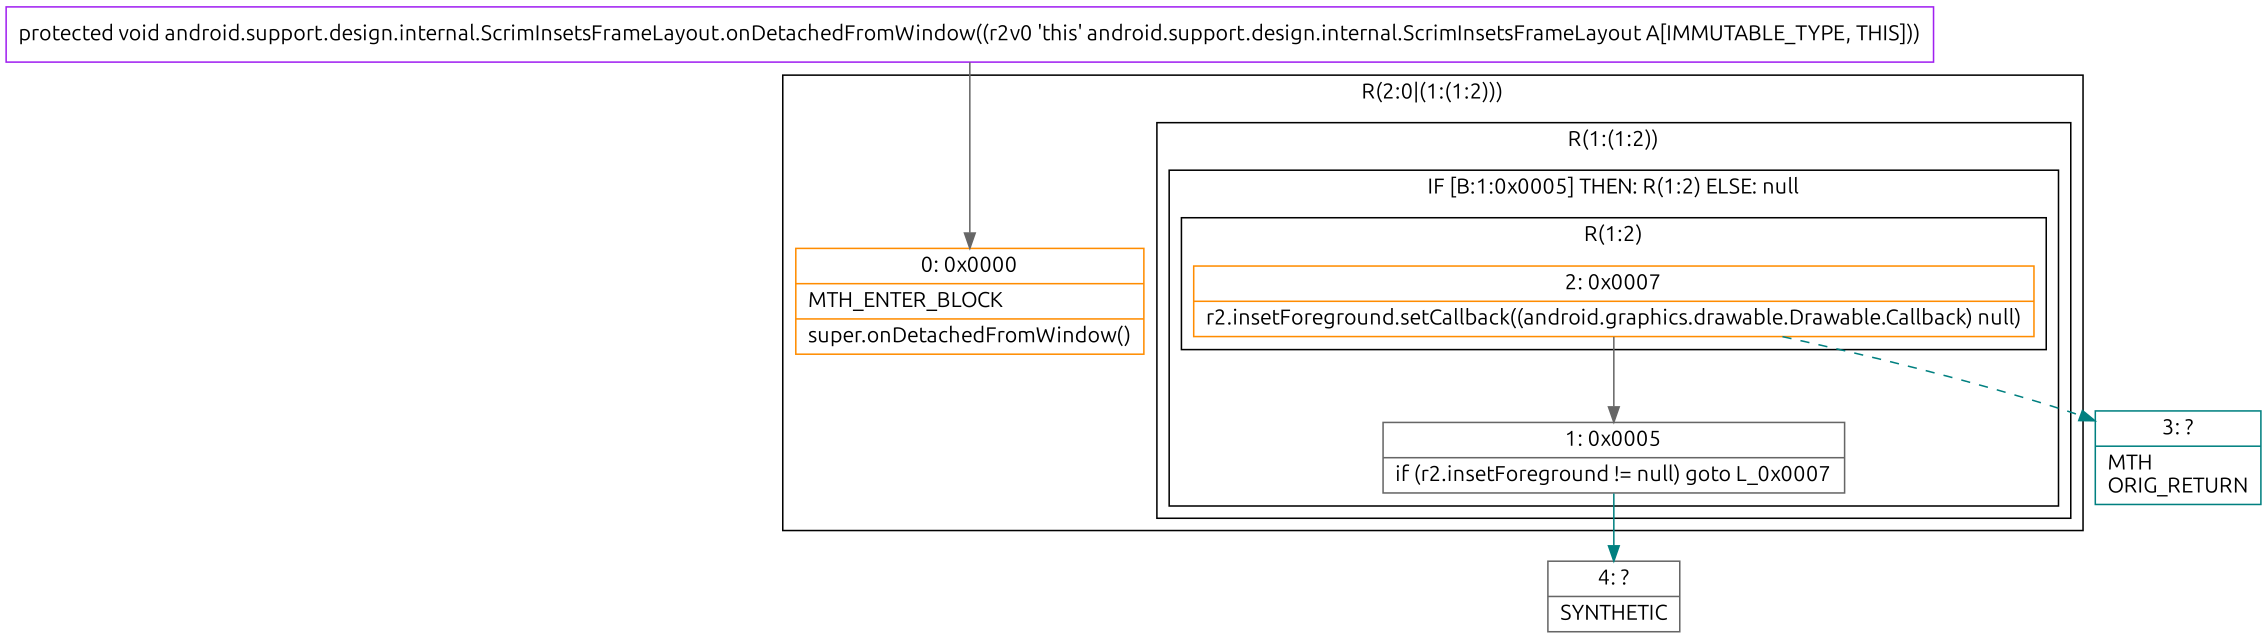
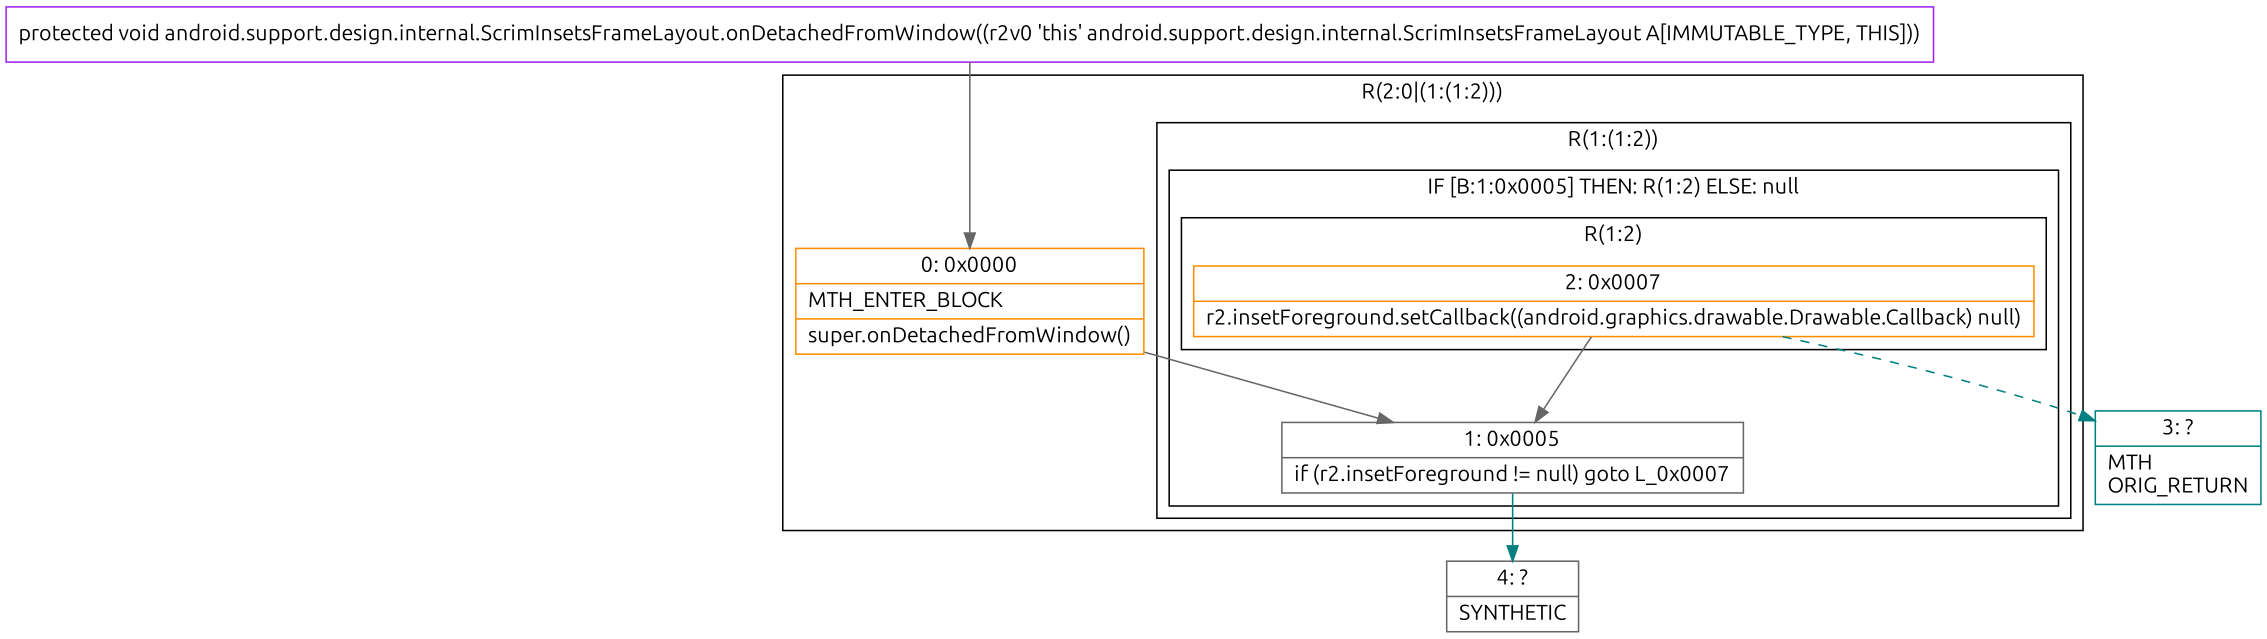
none -> (1261, 385)
